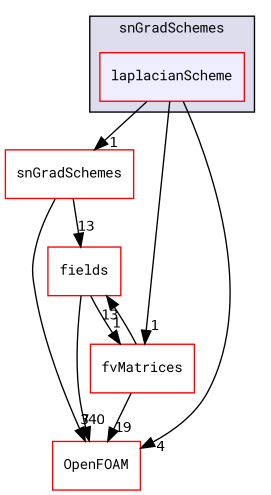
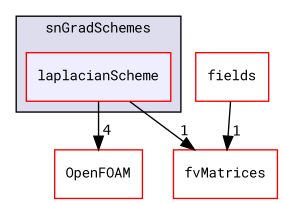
(70, 174) -> none
(126, 325) -> none
(77, 362) -> none
(122, 411) -> none
